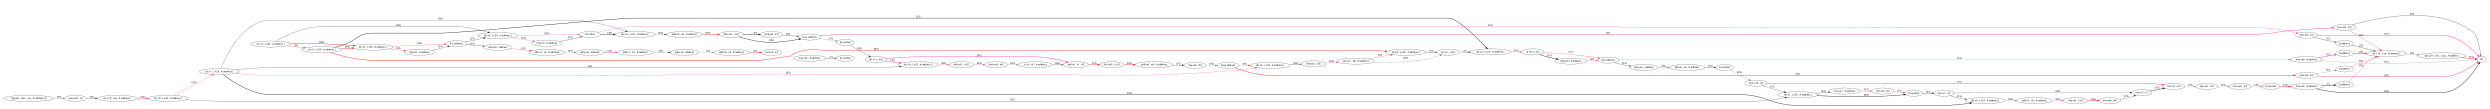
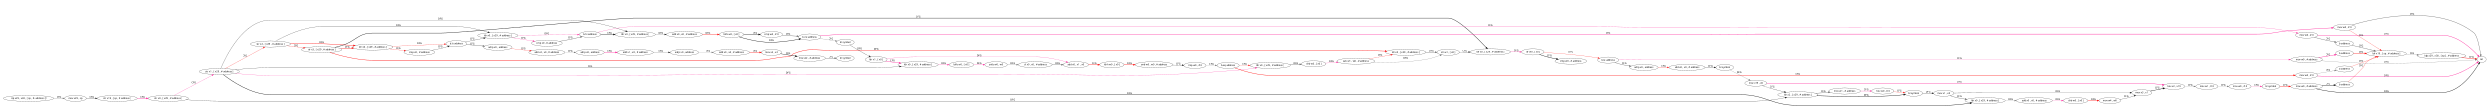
(590, 34) -> (590, 34)
none -> (788, 55)
(977, 57) -> (977, 57)
none -> (244, 58)
(1591, 61) -> none
